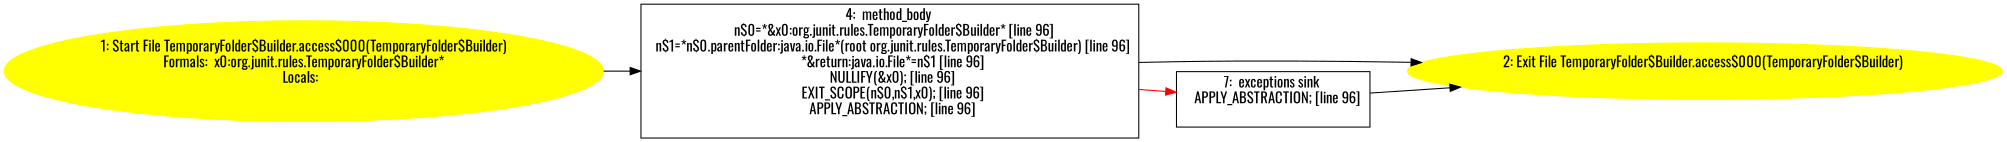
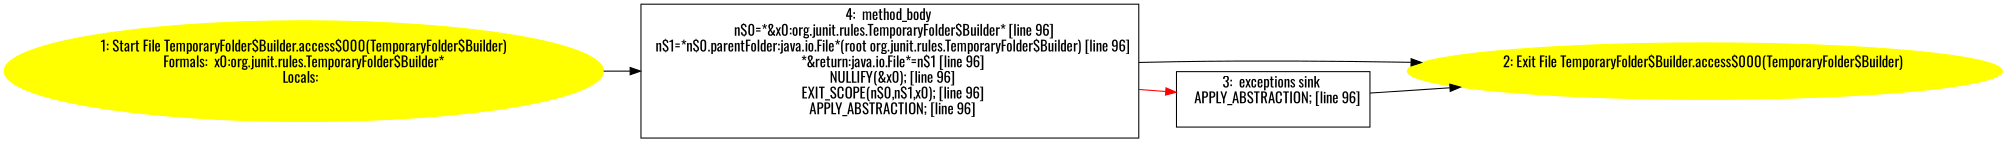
(1273, 99) -> (1273, 99)
